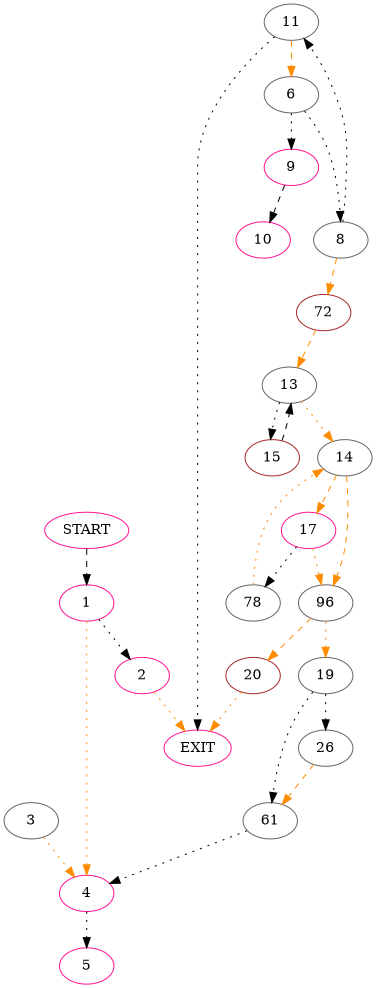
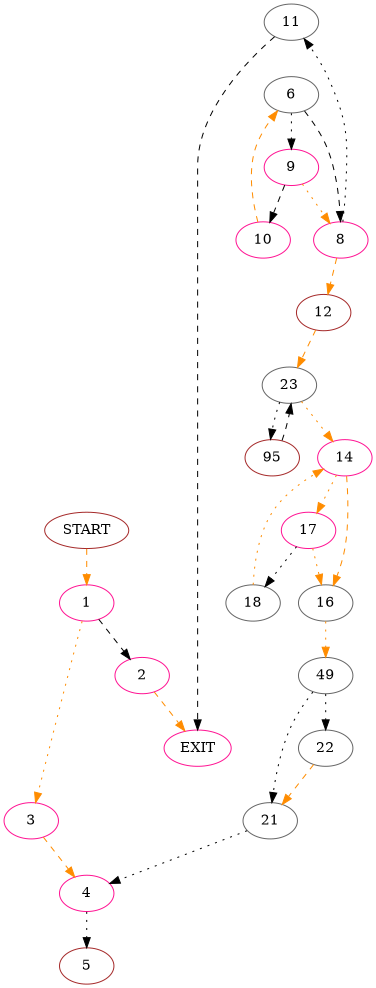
(291, 54) -> (252, 169)
(331, 158) -> (331, 158)
none -> (313, 199)
(341, 240) -> (341, 240)
(324, 313) -> (324, 313)
(198, 366) -> (198, 366)
(289, 385) -> (289, 385)
(272, 458) -> (272, 458)
(345, 458) -> (345, 458)
(329, 490) -> (329, 490)
(87, 530) -> (87, 530)
(87, 562) -> (87, 562)
(253, 603) -> (253, 603)
(326, 603) -> (326, 603)
(111, 635) -> (111, 635)
(253, 676) -> none
(326, 676) -> (326, 676)
(166, 707) -> (166, 707)
(87, 743) -> (60, 707)
(326, 748) -> (326, 748)
(31, 821) -> (31, 821)
(270, 821) -> (270, 821)
(56, 853) -> (56, 853)
(87, 966) -> (87, 966)
